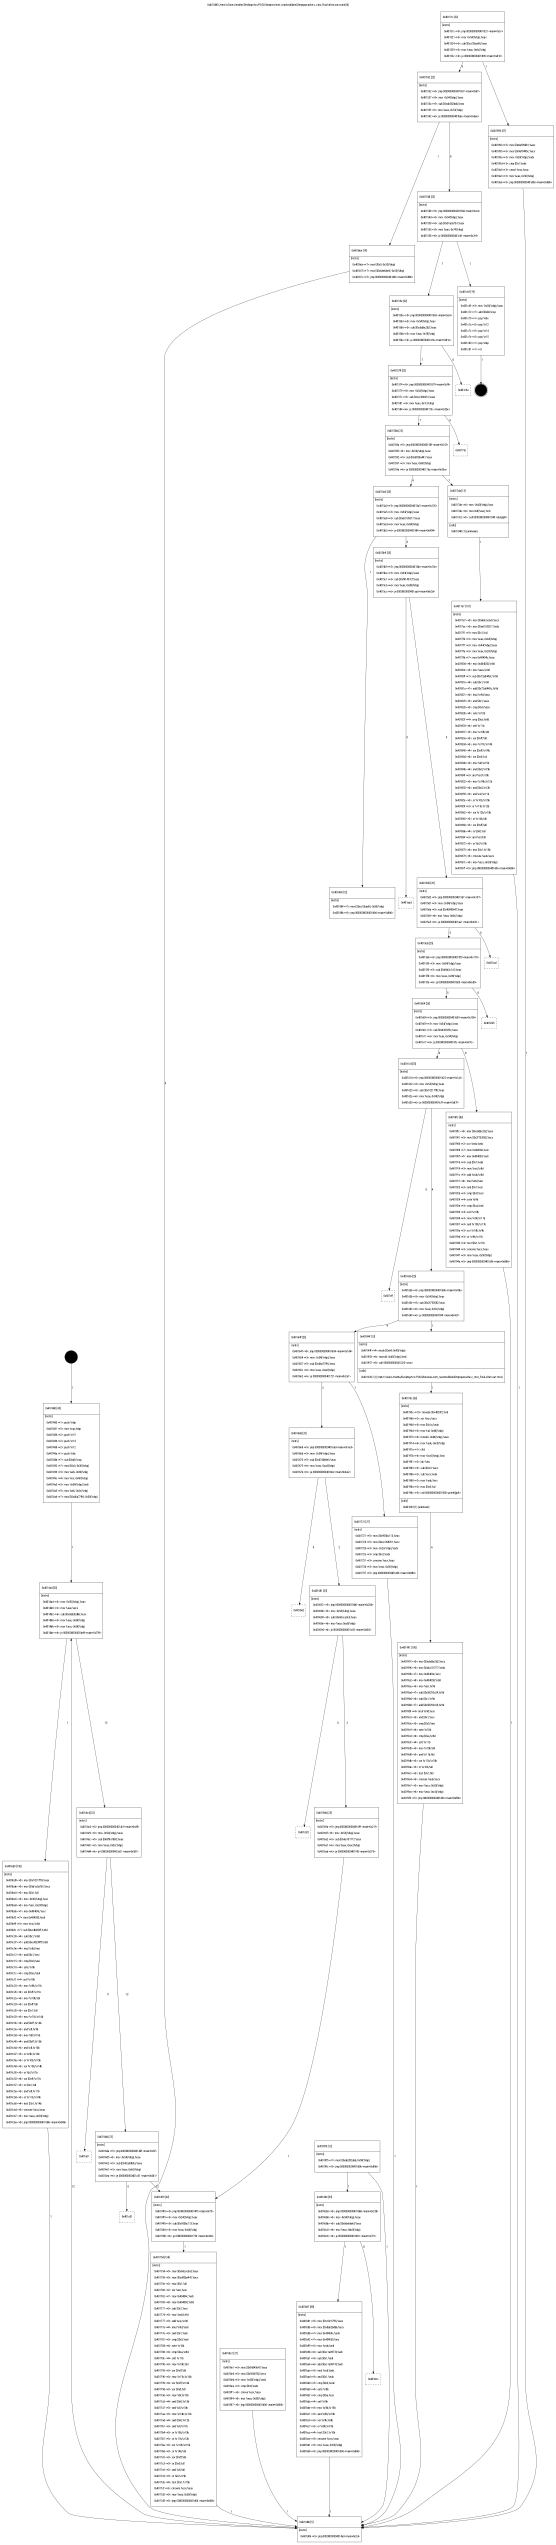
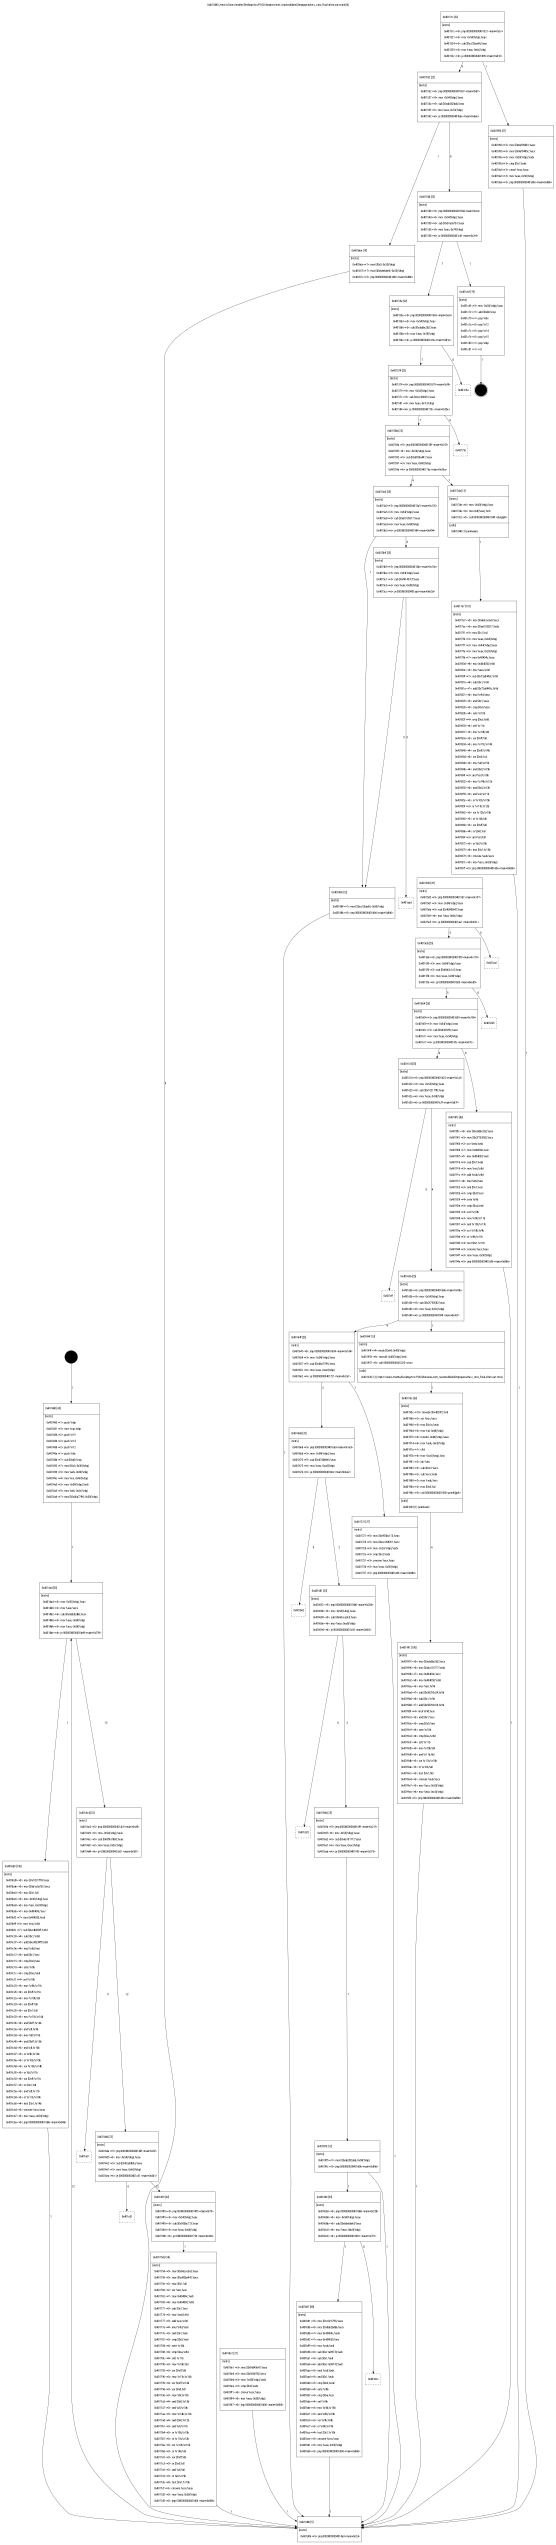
(428, 737) -> (386, 742)
none -> (285, 1705)
(316, 2045) -> (347, 1998)
